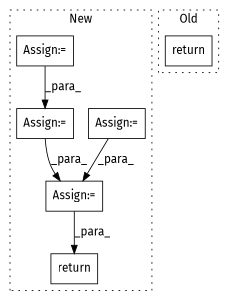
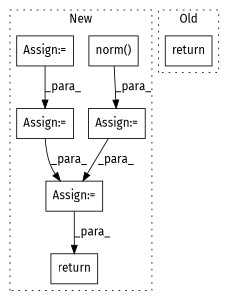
none -> (114, 51)
